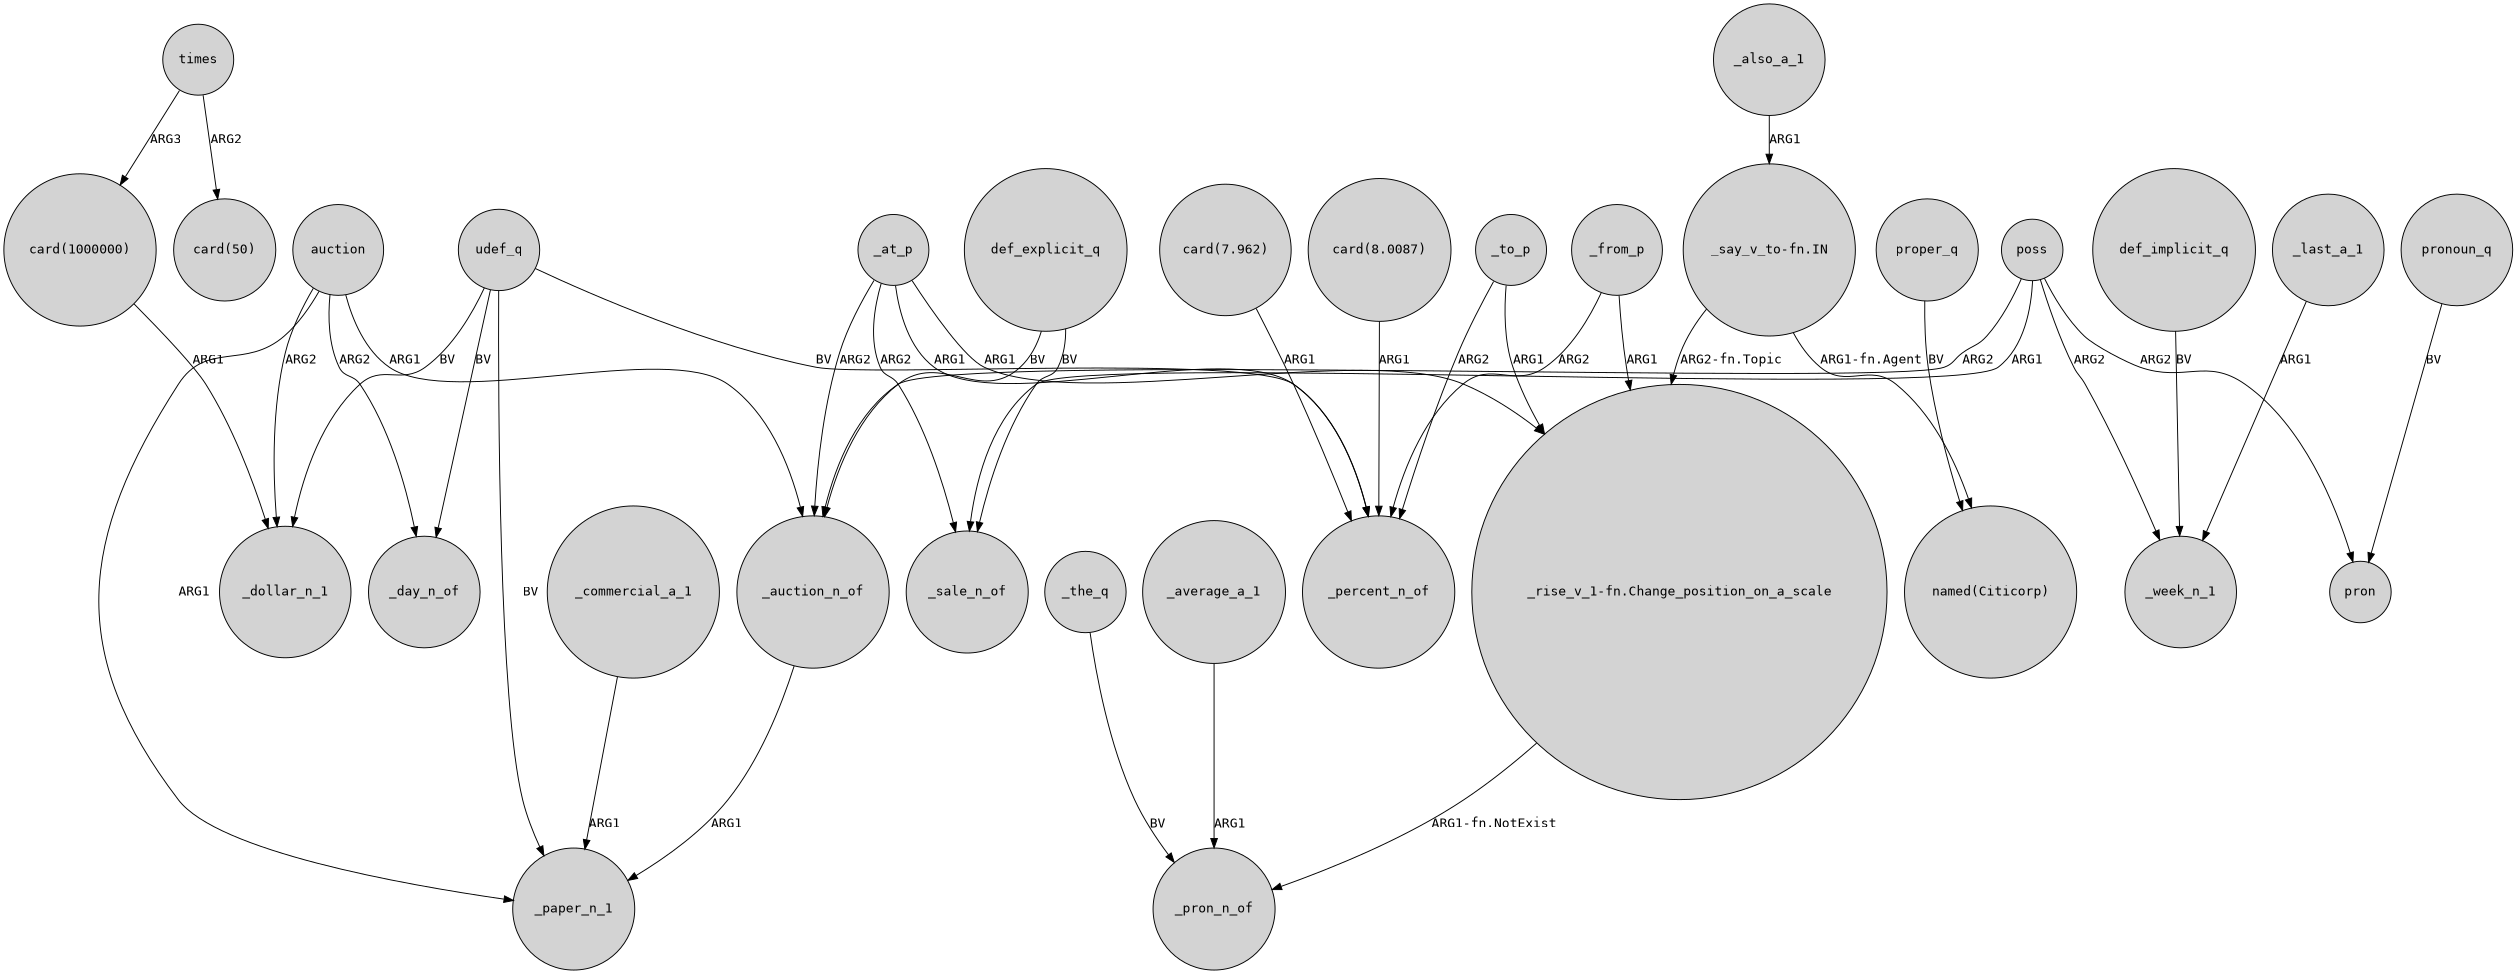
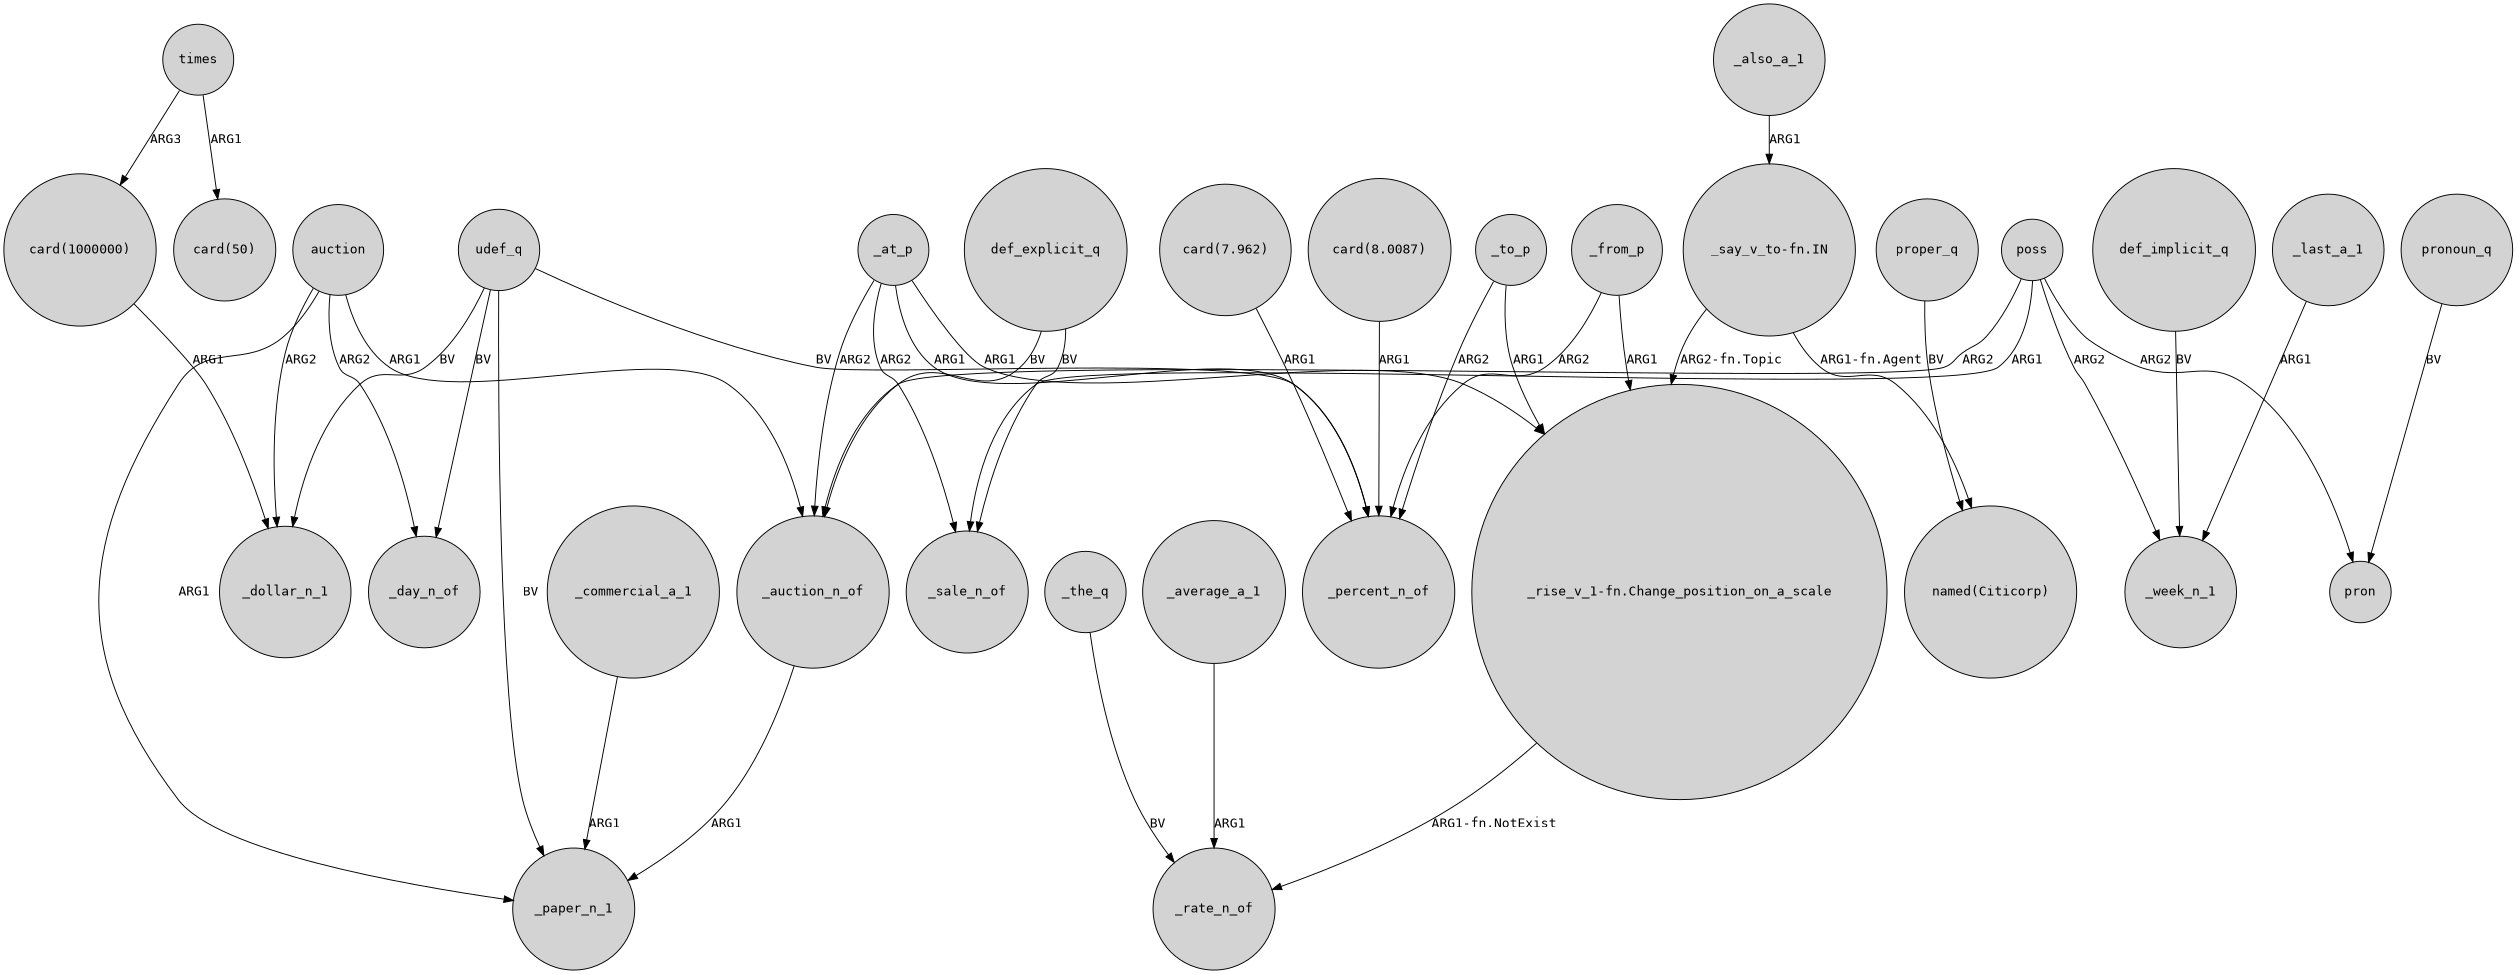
(227, 140) -> (227, 140)
(1214, 909) -> (1214, 909)
